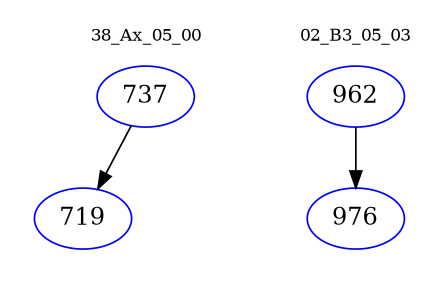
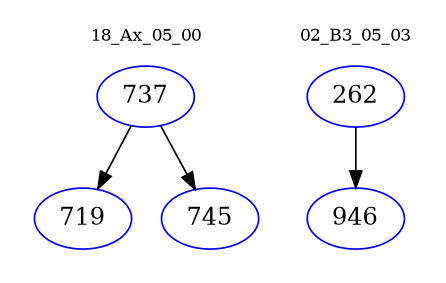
(147, 36) -> (147, 36)
(356, 97) -> (356, 97)
none -> (210, 219)
(356, 219) -> (356, 219)
